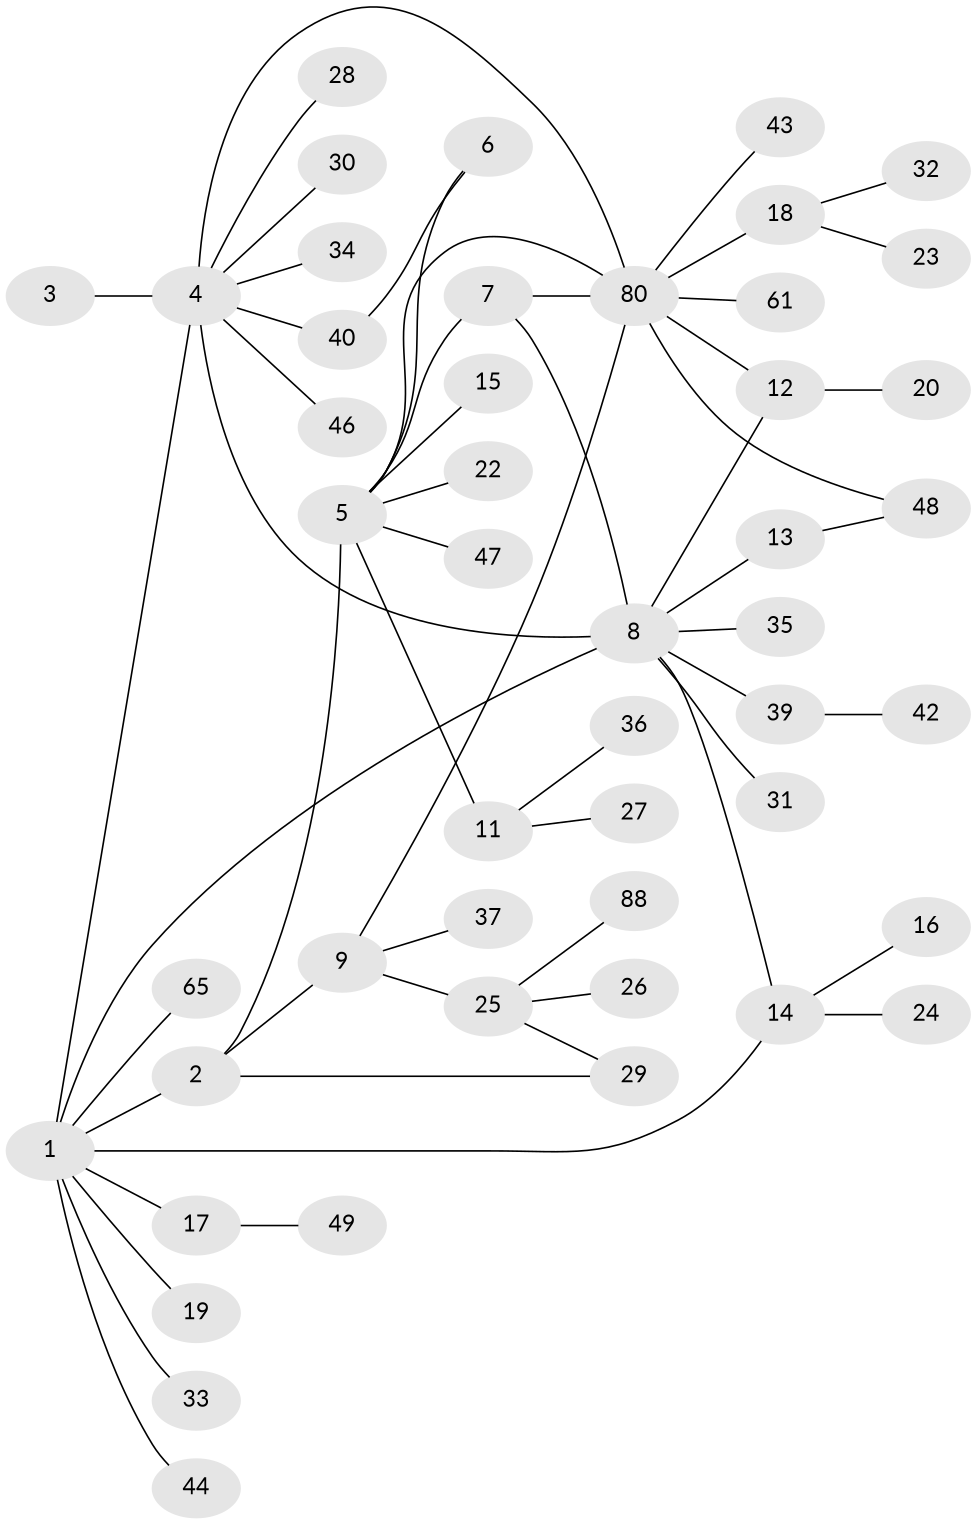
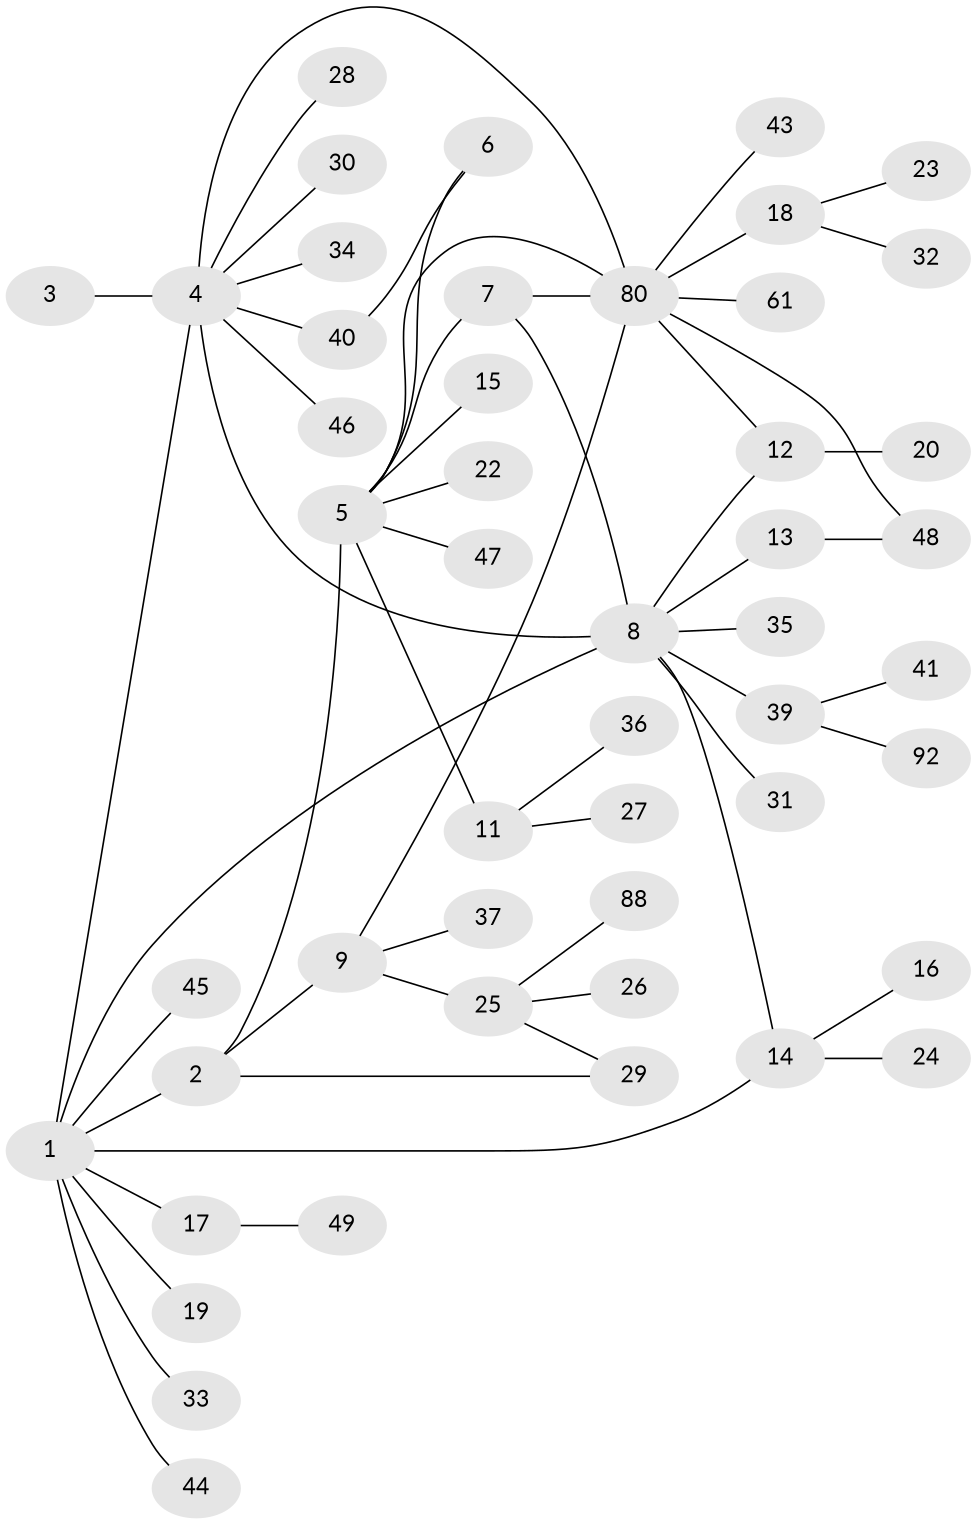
none -> (926, 671)
(926, 715) -> (926, 758)
(196, 989) -> (196, 989)
